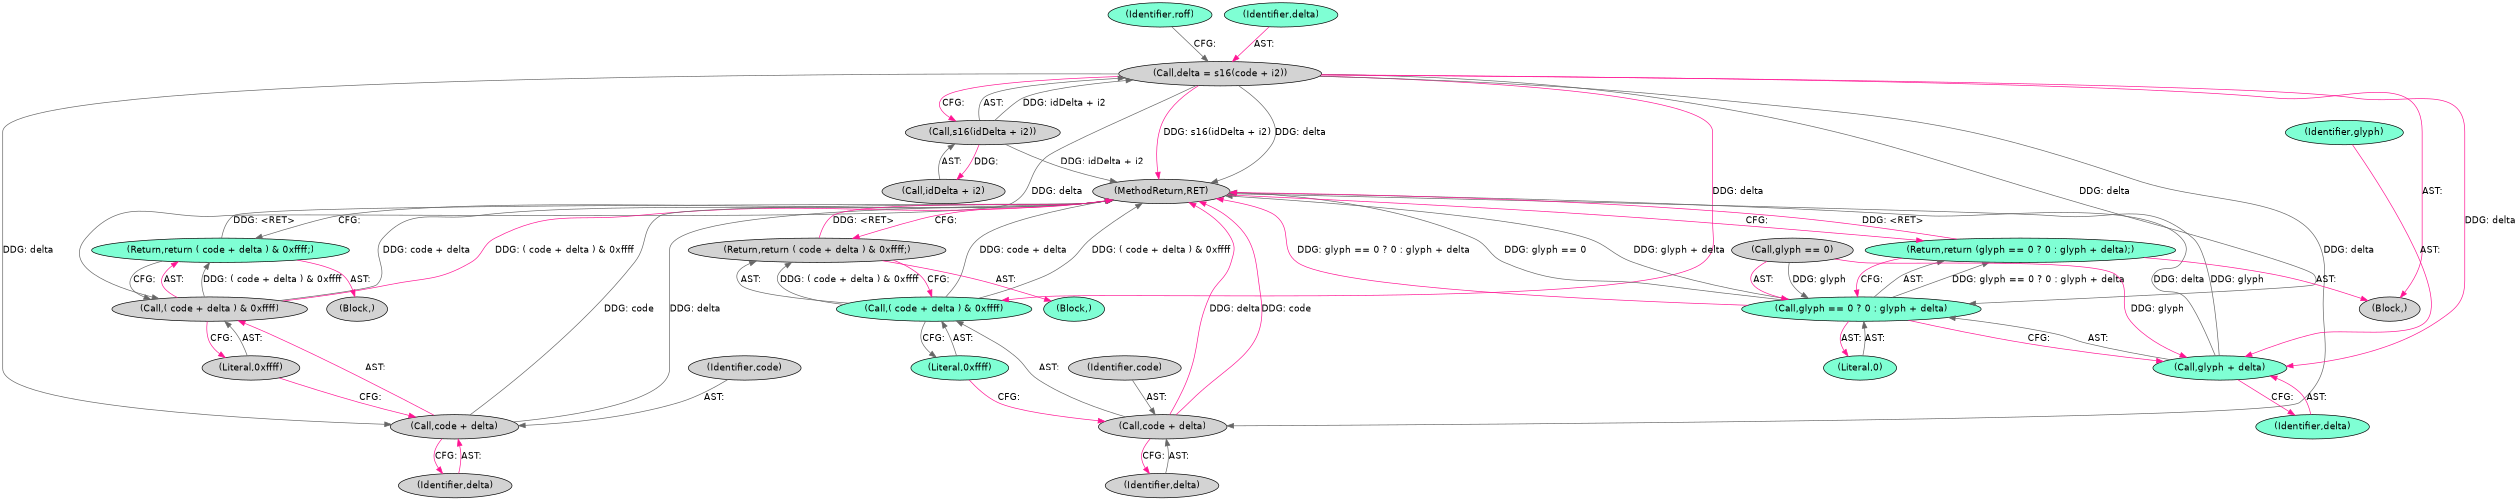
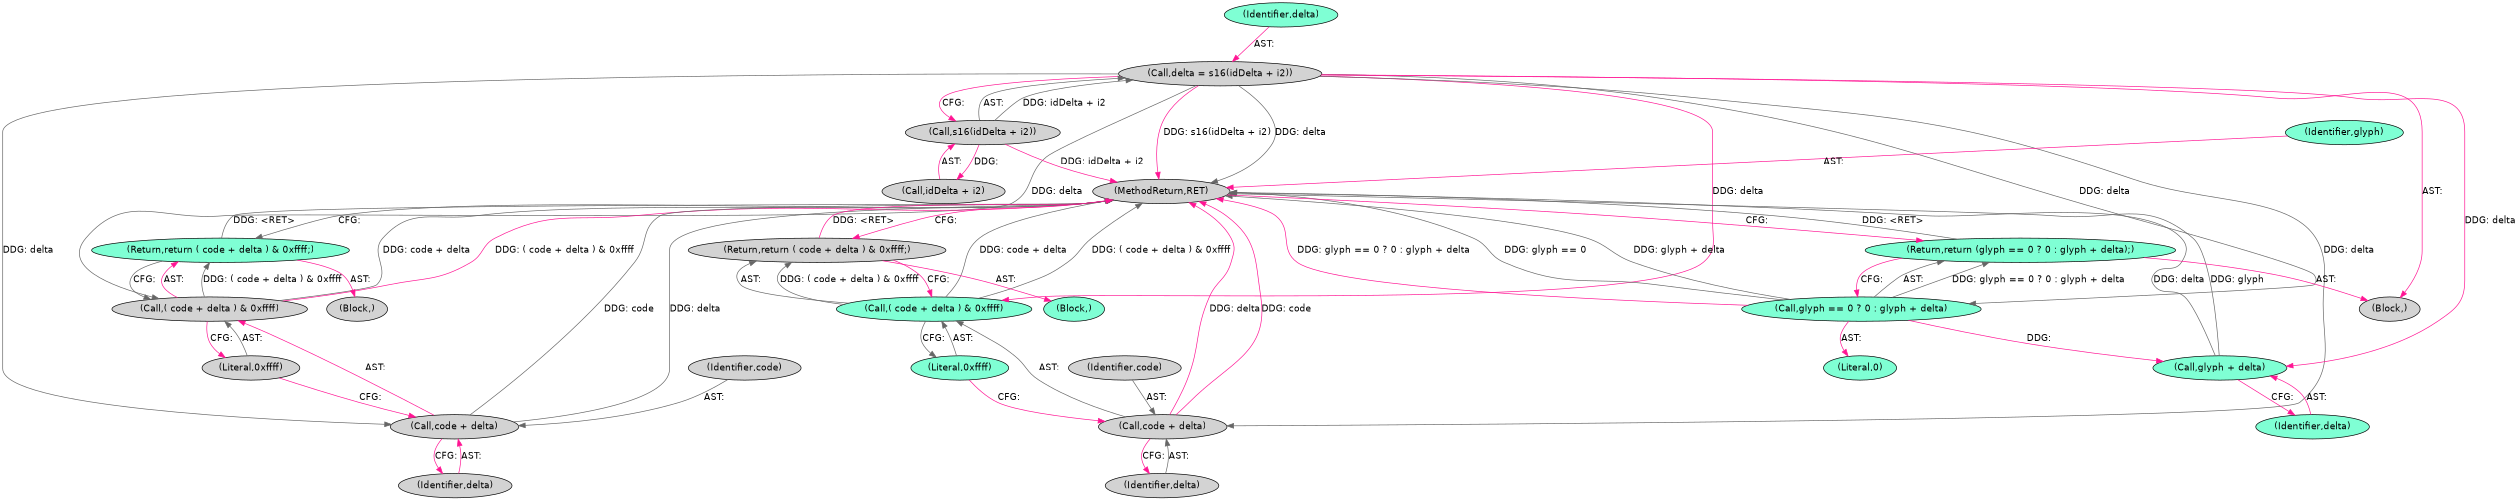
(1160, 15) -> none
(1220, 74) -> (1220, 74)
(939, 162) -> (939, 162)
(1057, 166) -> (1057, 166)
(1688, 209) -> (1688, 209)
(1792, 250) -> none
(2429, 313) -> (1761, 162)
(2064, 336) -> none
(2041, 339) -> (2041, 339)
(1865, 342) -> none
